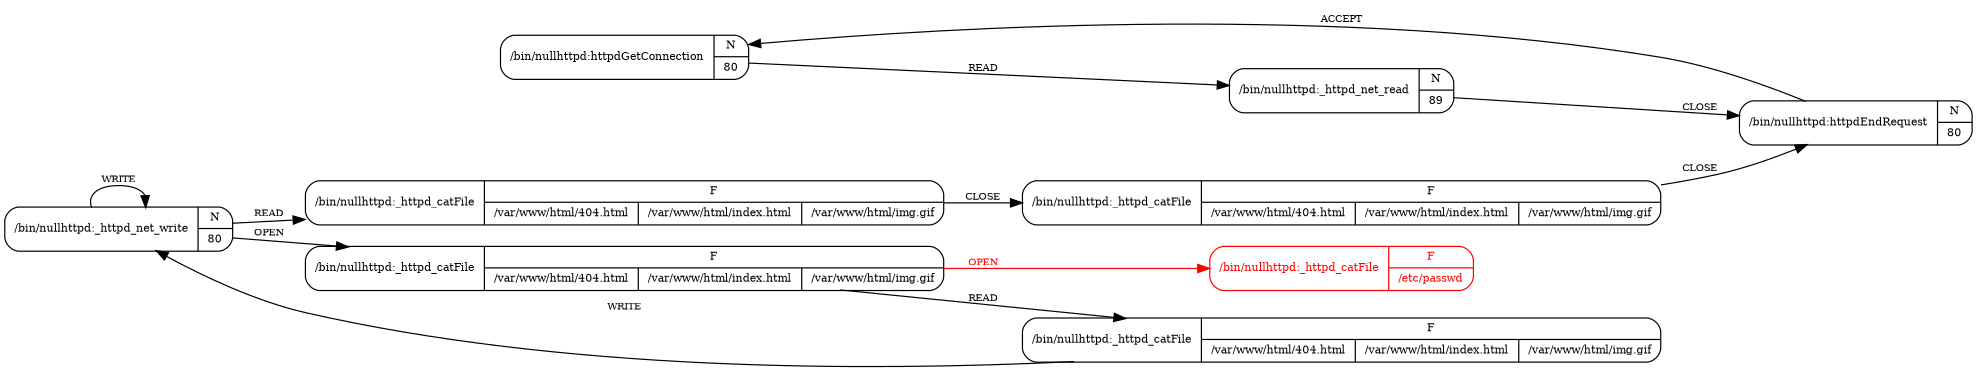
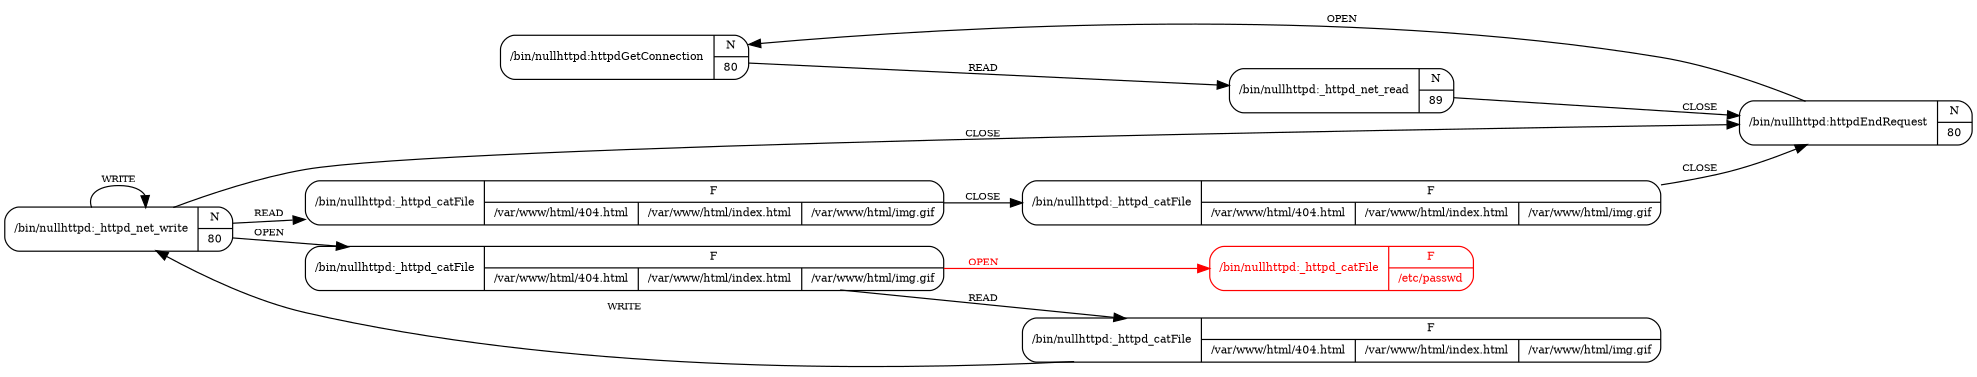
(1342, 20) -> (1342, 20)
none -> (947, 140)
